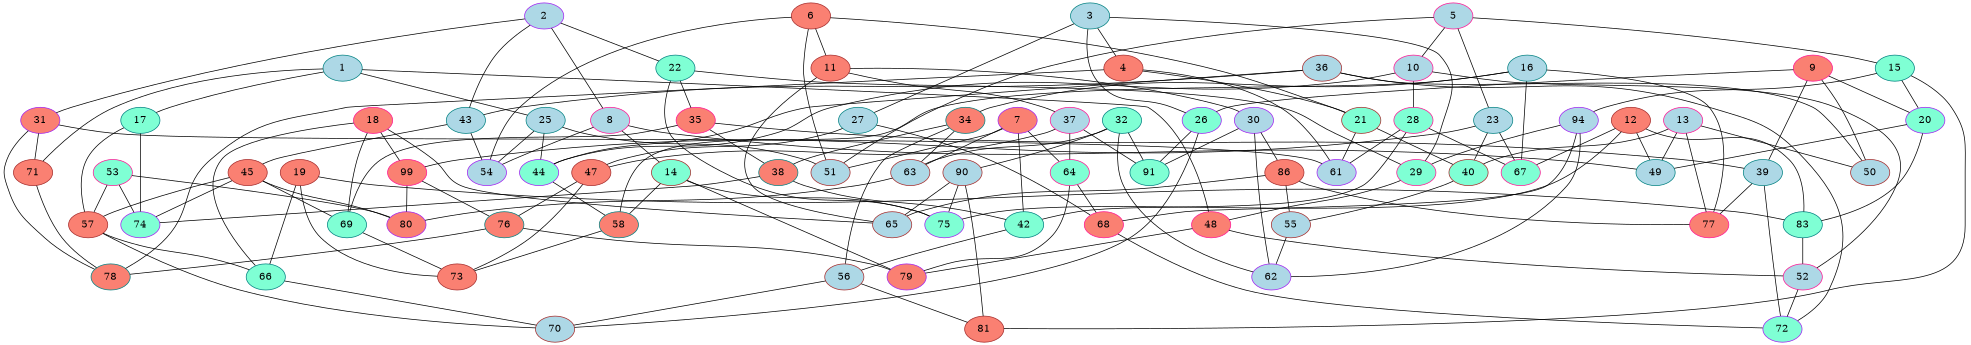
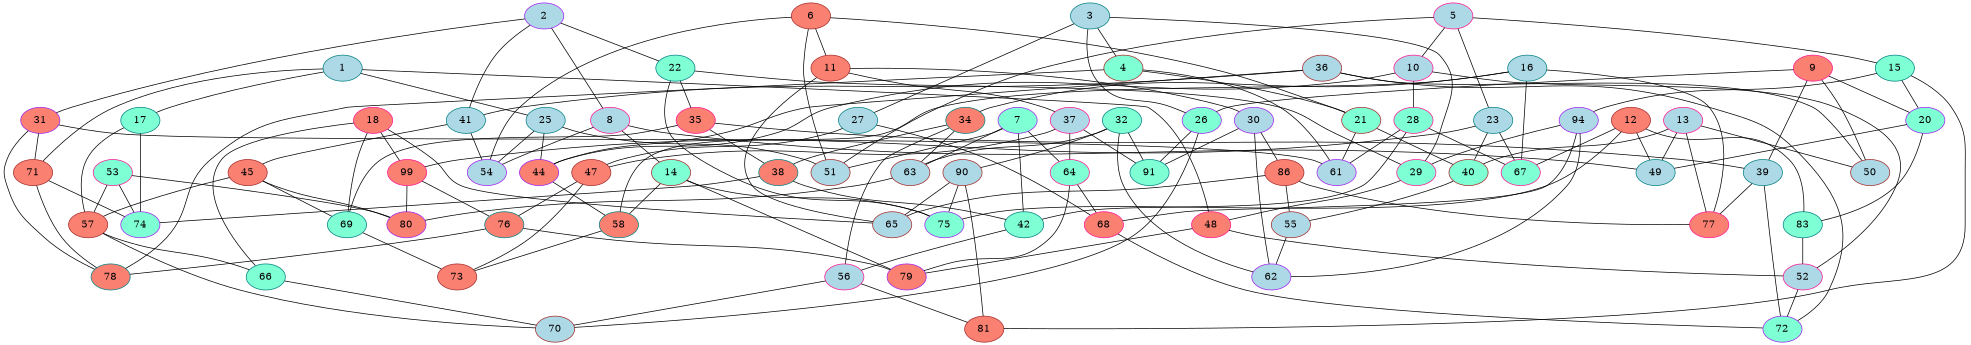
(1123, 68) -> (1123, 68)
(466, 120) -> (466, 120)
(1018, 120) -> (1018, 120)
(300, 173) -> none
(539, 173) -> (539, 173)
(194, 199) -> (87, 199)
(844, 277) -> (844, 277)
